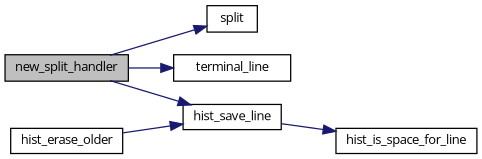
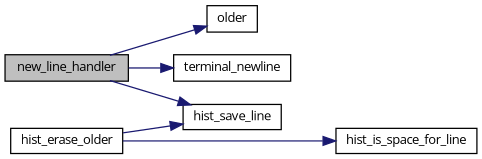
(232, 19) -> (232, 19)
(67, 68) -> (67, 68)
(232, 68) -> (232, 68)
(302, 127) -> (223, 141)
